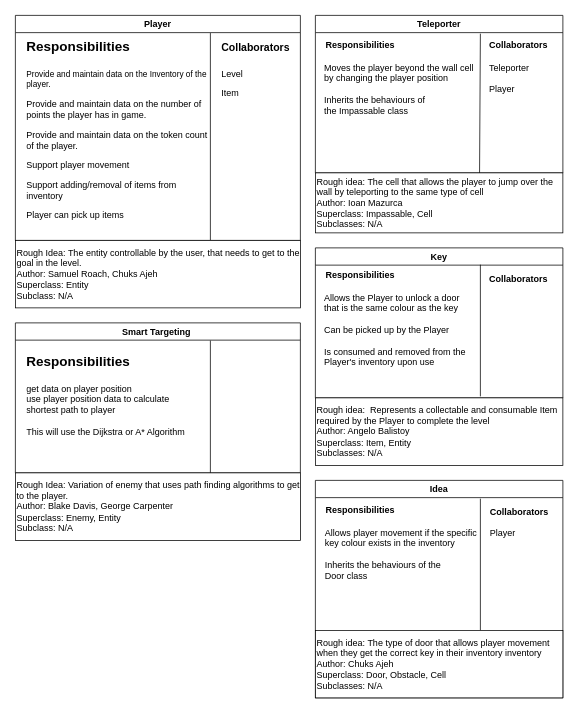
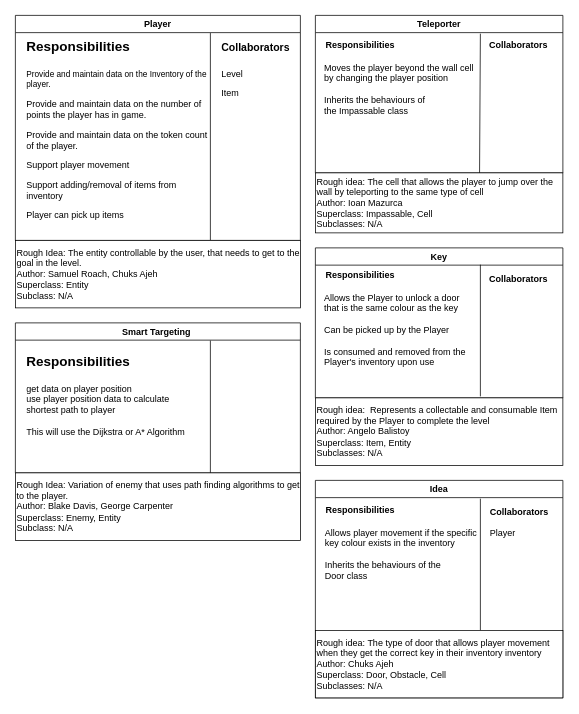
(514, 75) -> none
